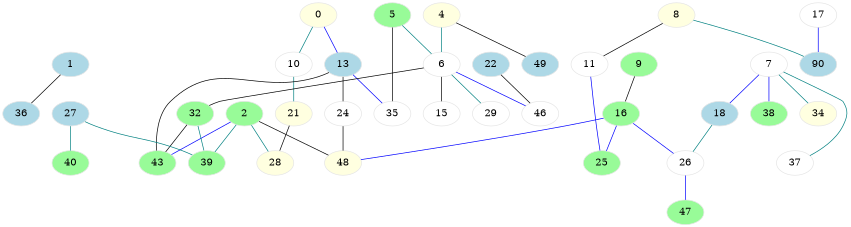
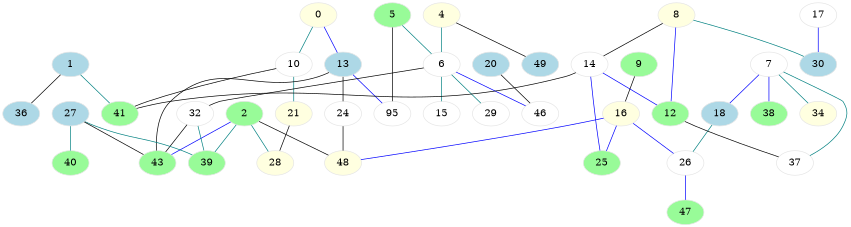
(491, 64) -> (491, 64)
(590, 64) -> (590, 64)
(818, 64) -> (818, 64)
(442, 89) -> (442, 89)
none -> (120, 114)
(195, 114) -> (195, 114)
(392, 114) -> (392, 114)
(621, 114) -> (621, 114)
none -> (670, 114)
none -> (114, 138)
